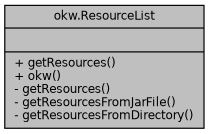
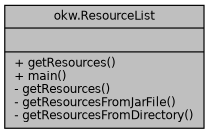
(38, 76) -> (41, 76)
